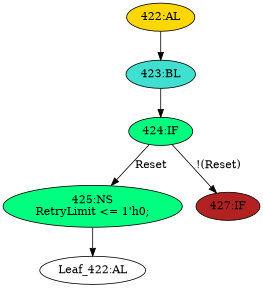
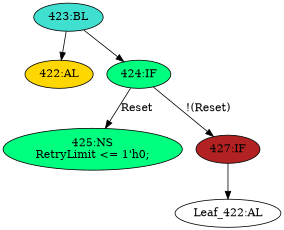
(161, 42) -> (64, 42)
(93, 238) -> (228, 177)
